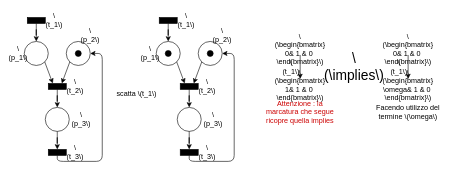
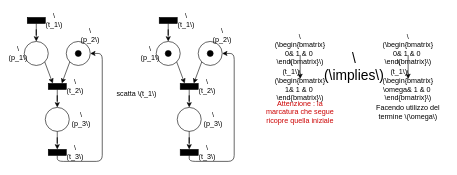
(300, 112) -> (300, 112)
